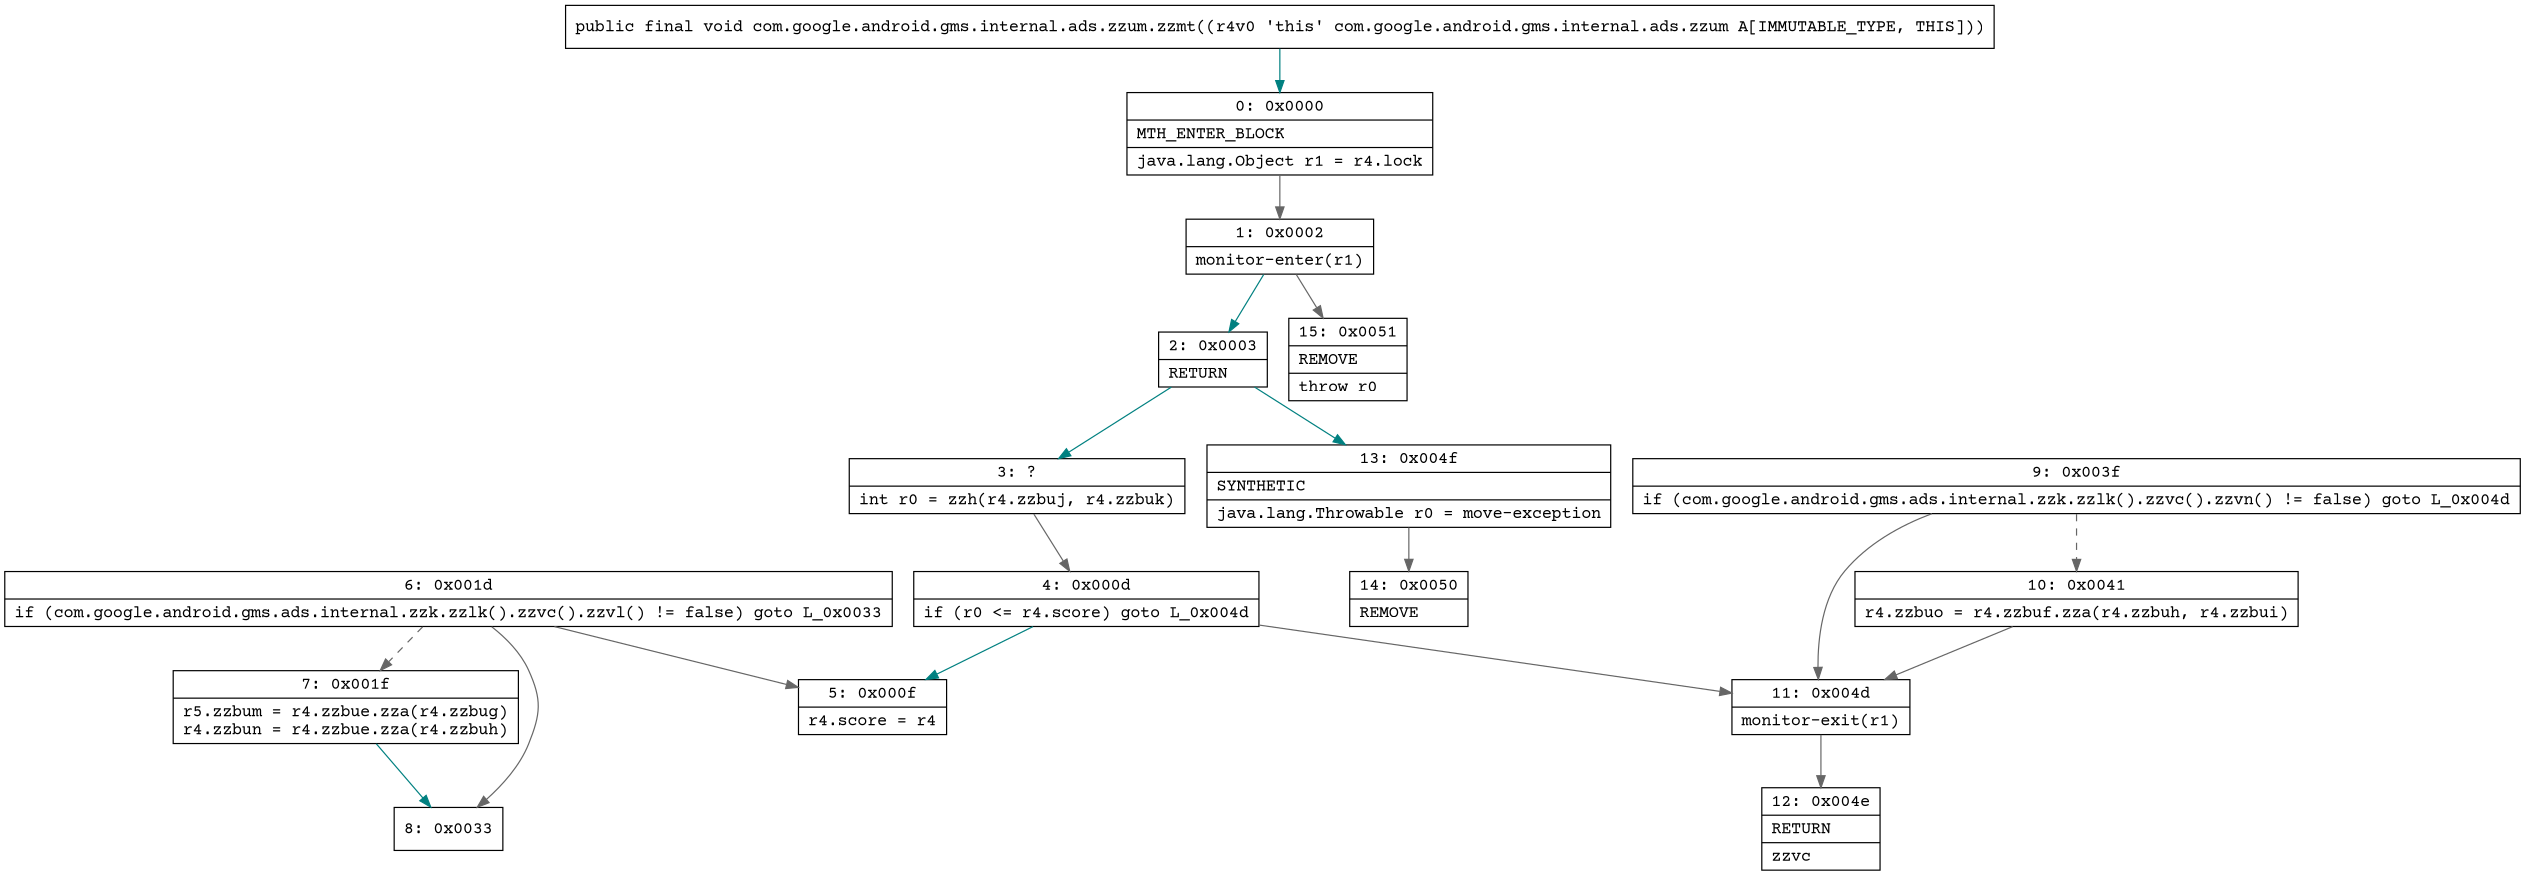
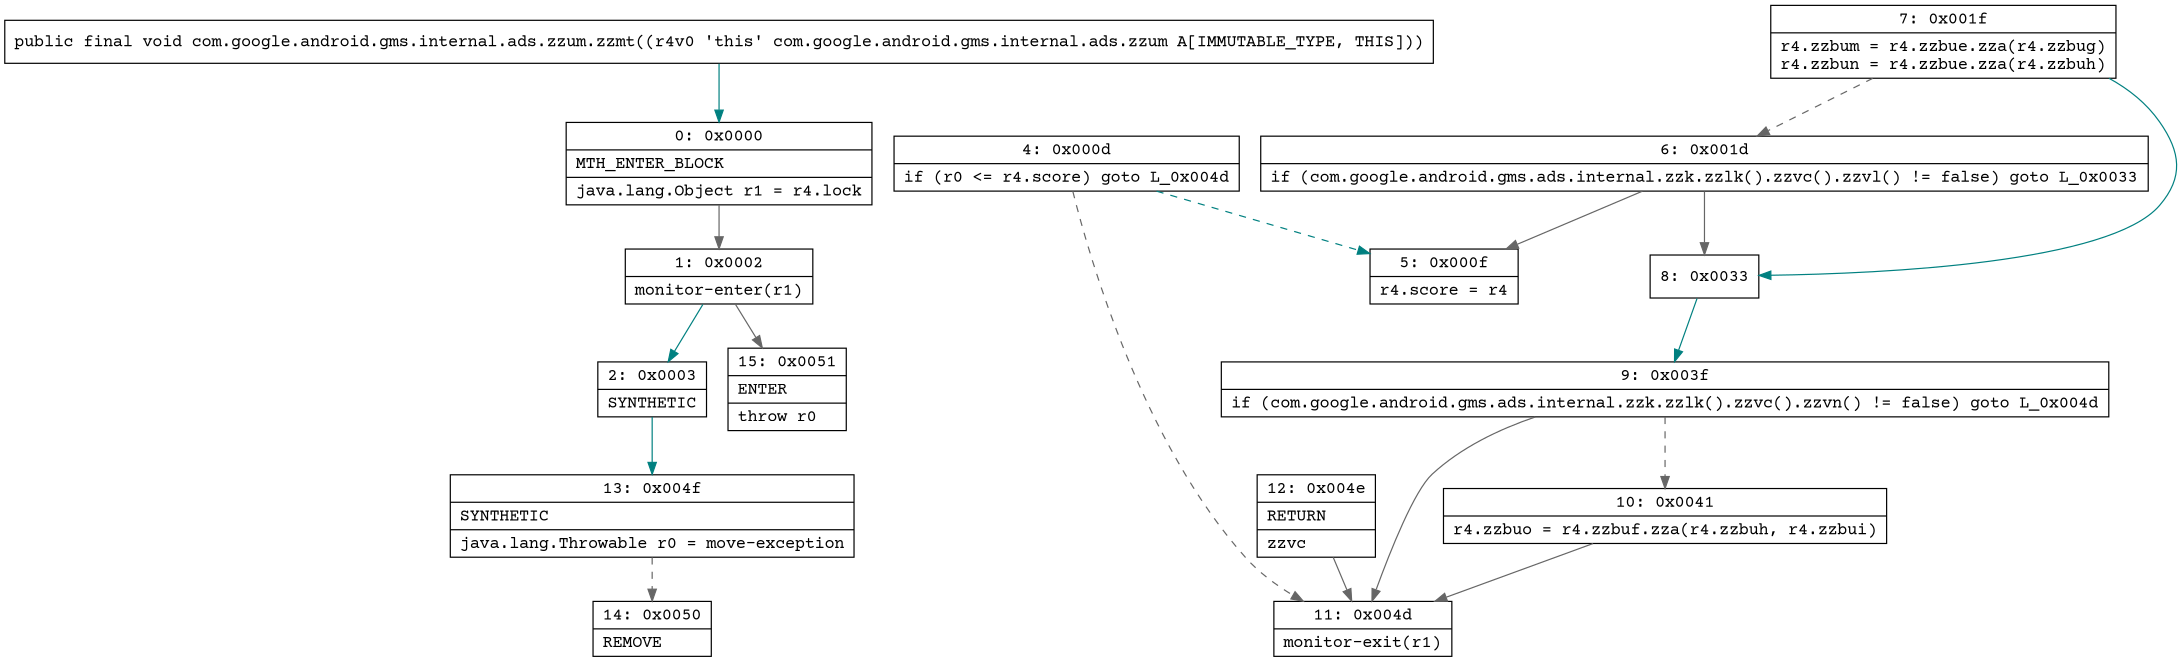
none -> (1688, 324)
(1328, 359) -> (763, 389)
(1198, 373) -> (652, 403)
(1017, 486) -> none
(1409, 543) -> (652, 573)
(406, 644) -> (1820, 104)
(985, 650) -> (1257, 221)
(1489, 658) -> (1152, 412)
(346, 711) -> (1943, 46)
(1821, 755) -> (1340, 574)
